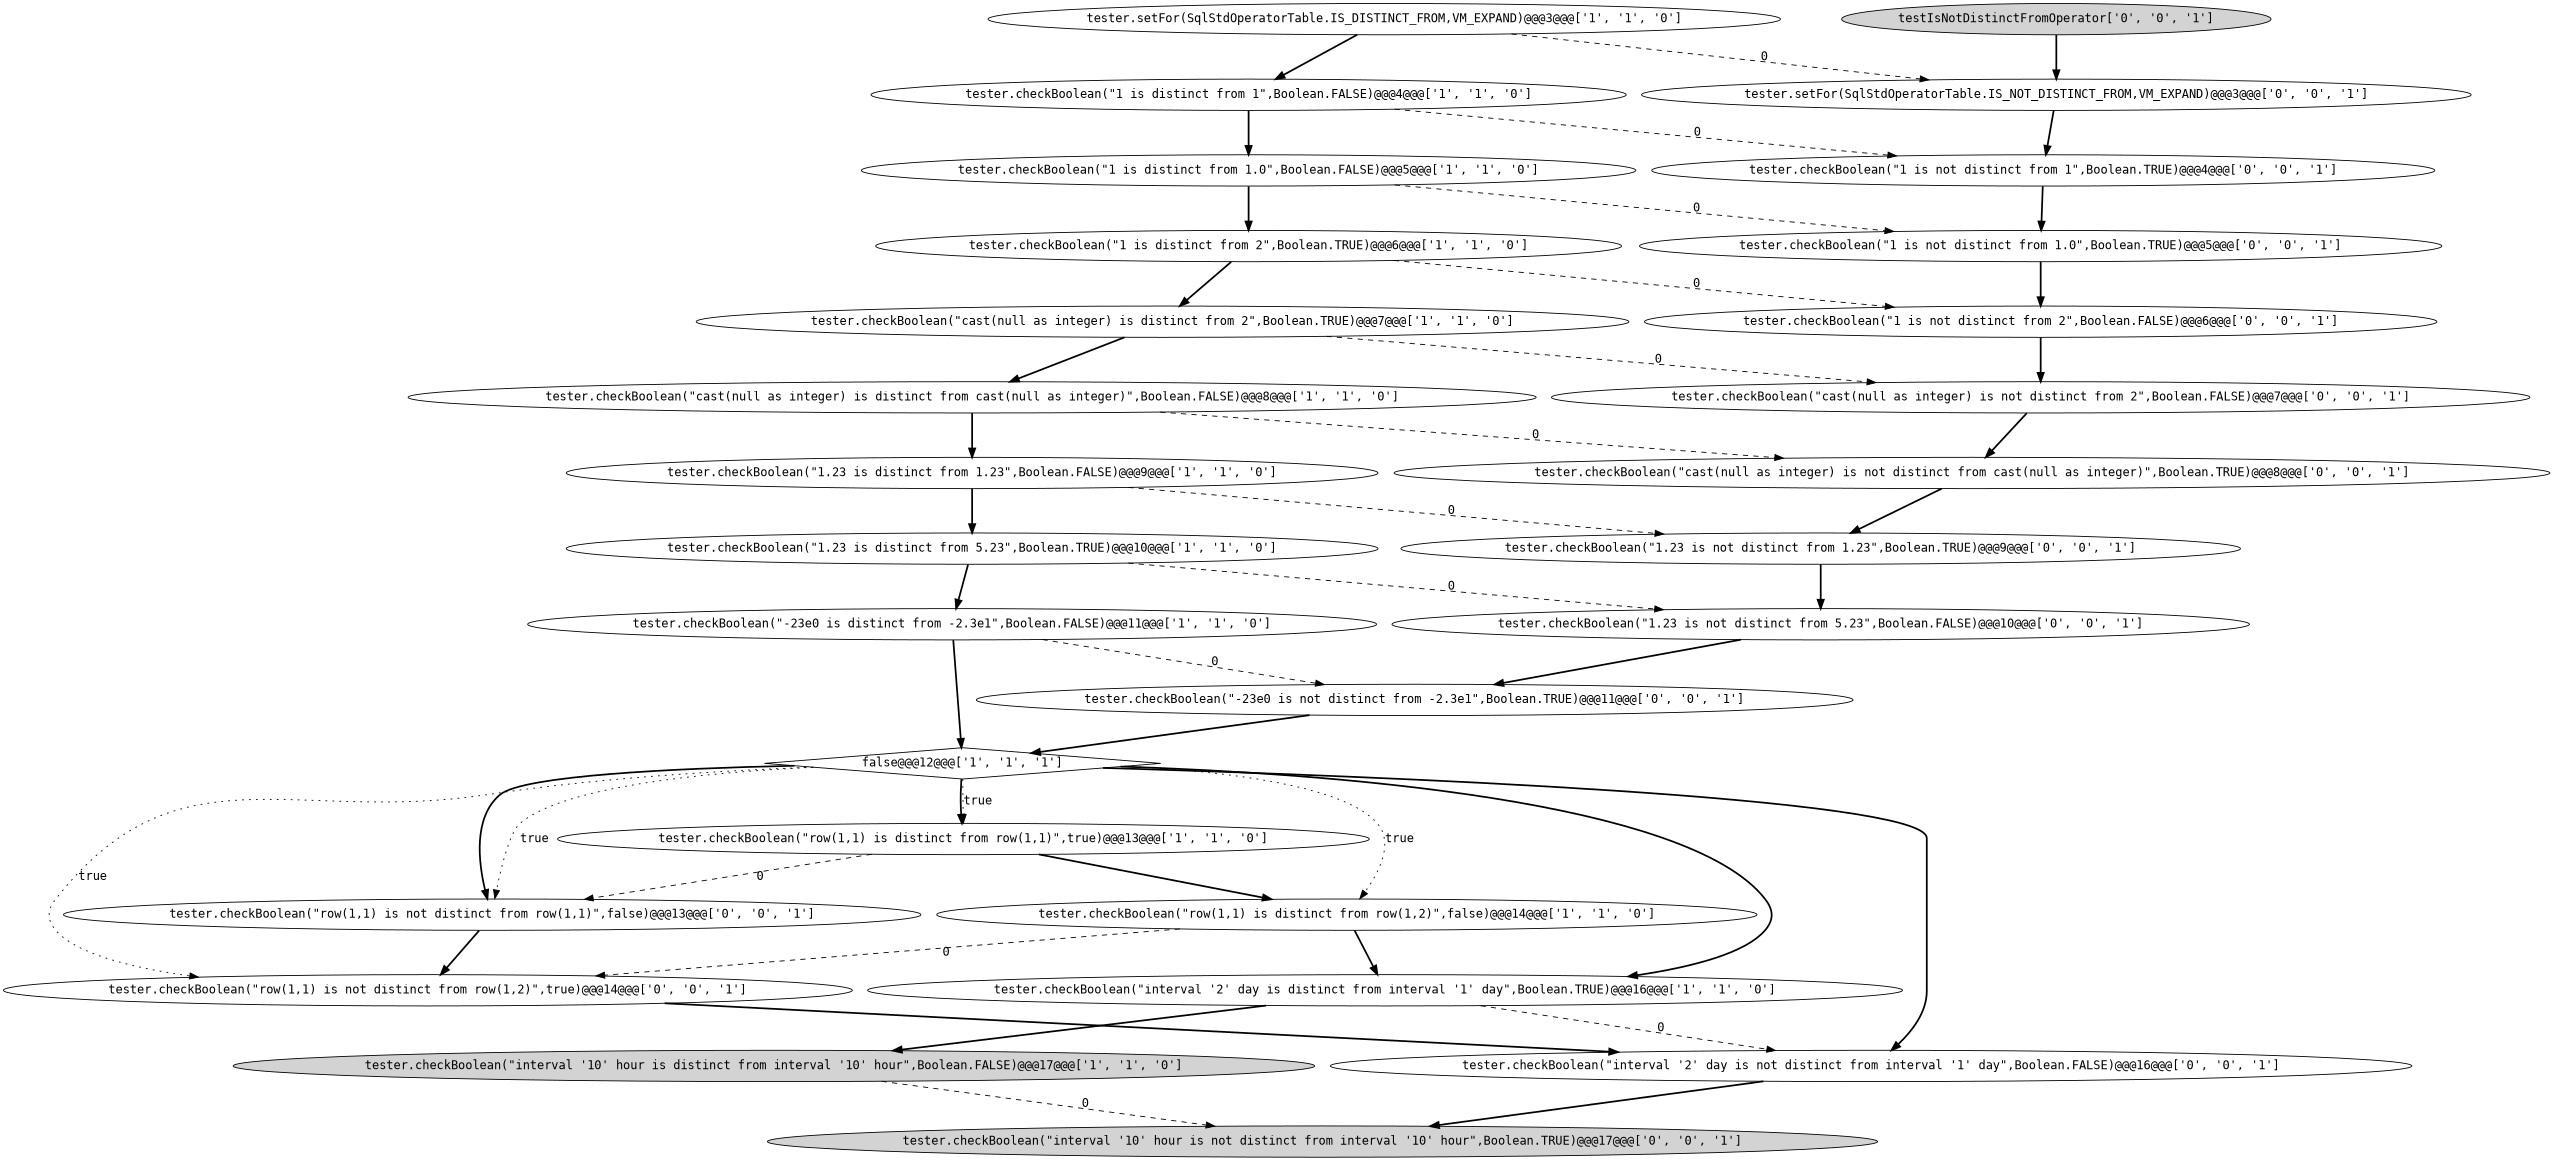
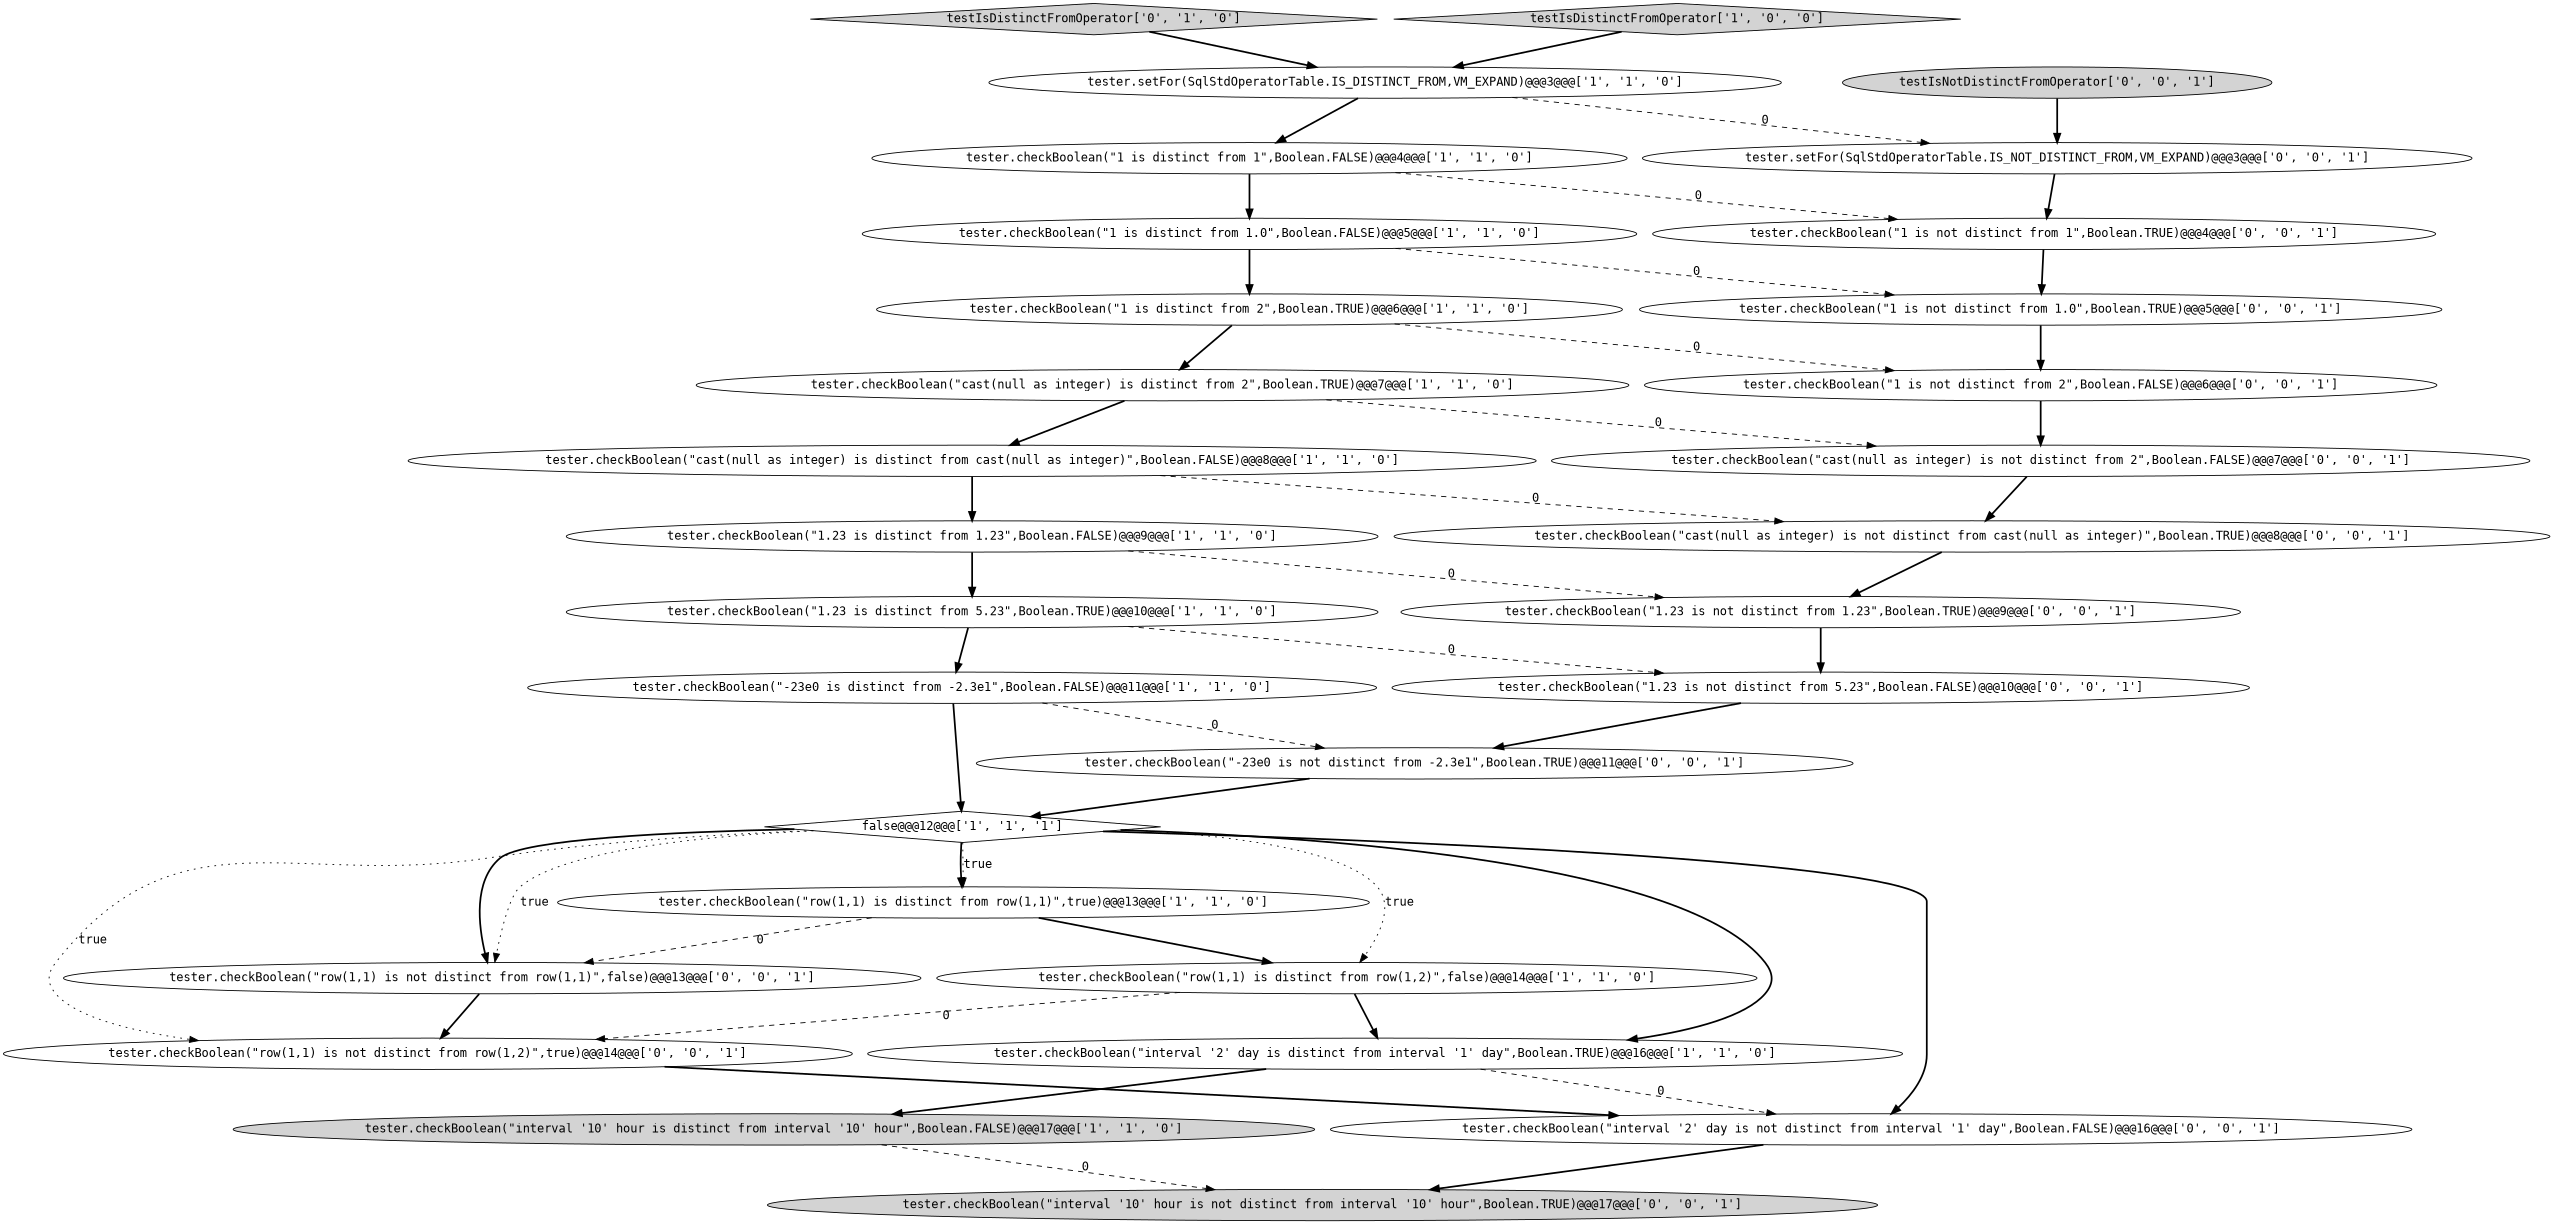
none -> (1094, 19)
none -> (1677, 19)
